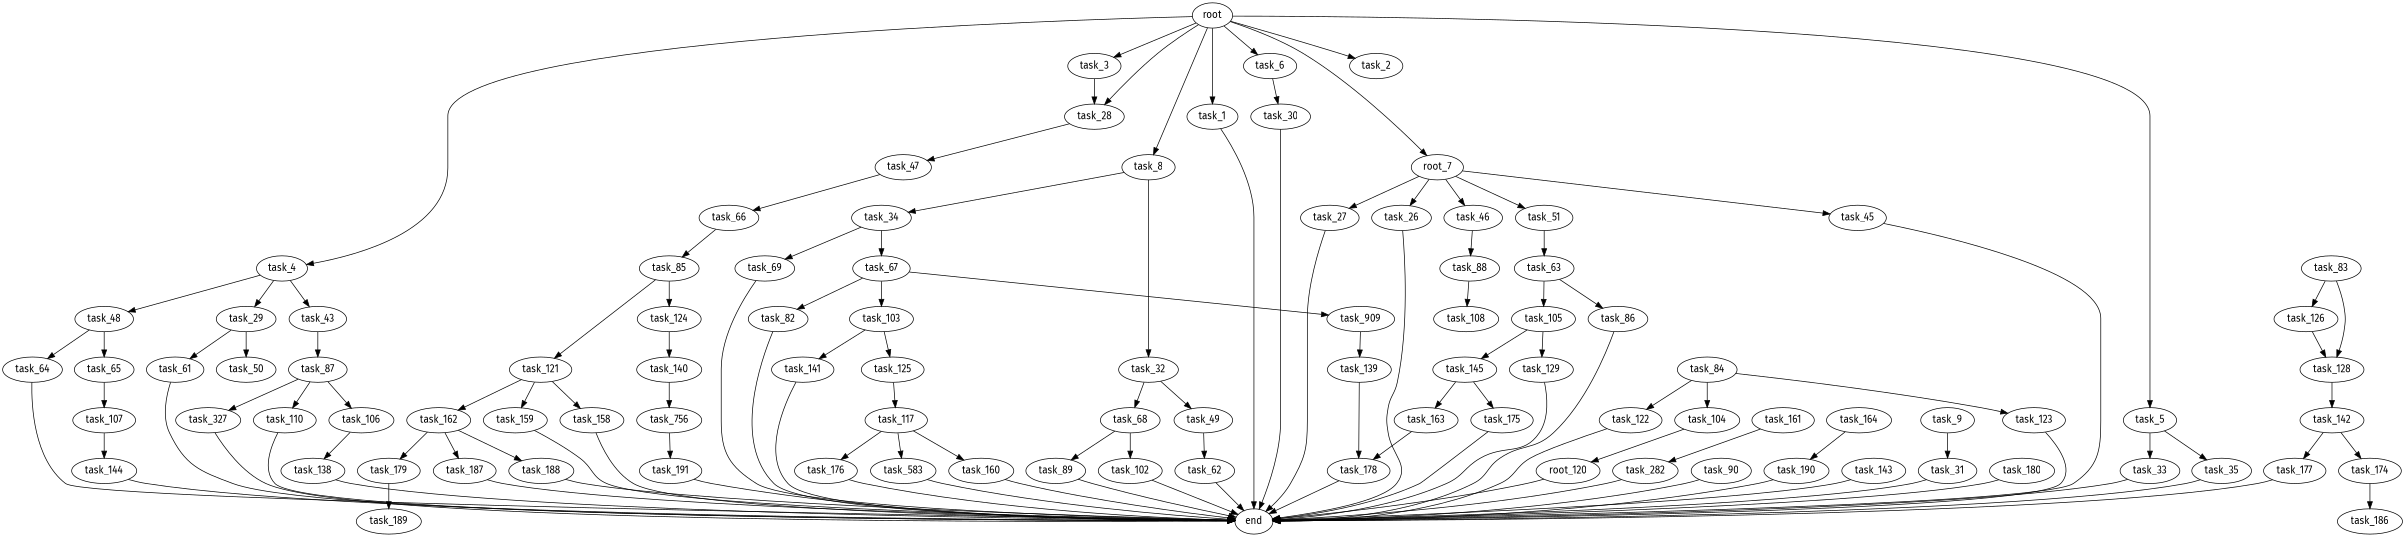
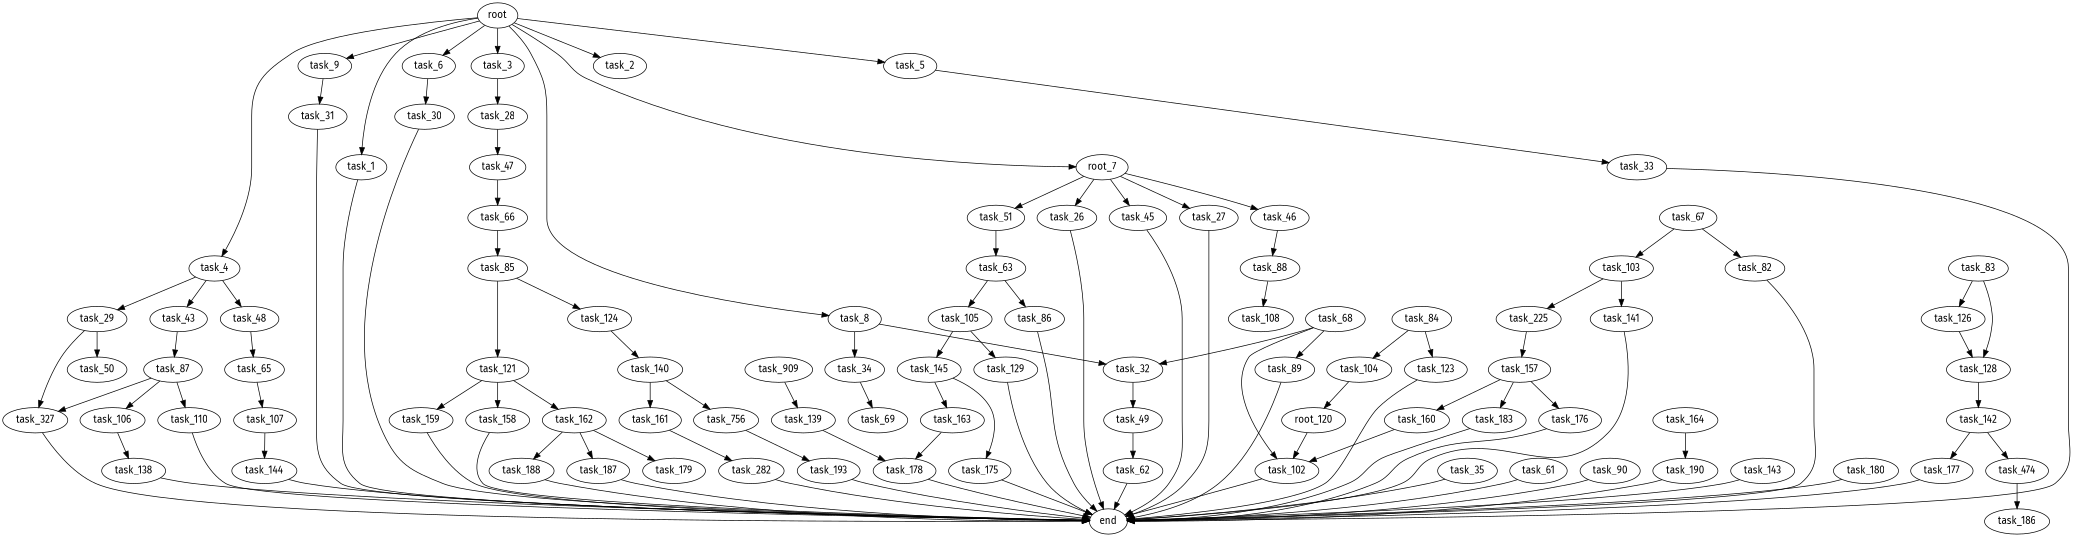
(1151, 59) -> (400, 43)
(881, 240) -> none
(1115, 293) -> none
(214, 342) -> (58, 363)
(33, 370) -> none
(893, 370) -> (1529, 319)
(1141, 391) -> (1240, 347)
none -> (650, 392)
(896, 420) -> (1519, 370)
(1631, 420) -> none
(2183, 443) -> none
(671, 471) -> (829, 471)
(903, 471) -> (1494, 420)
(2370, 471) -> (2017, 471)
(759, 484) -> none
(1116, 502) -> (1361, 442)
(1412, 503) -> (1302, 442)
(389, 521) -> none
